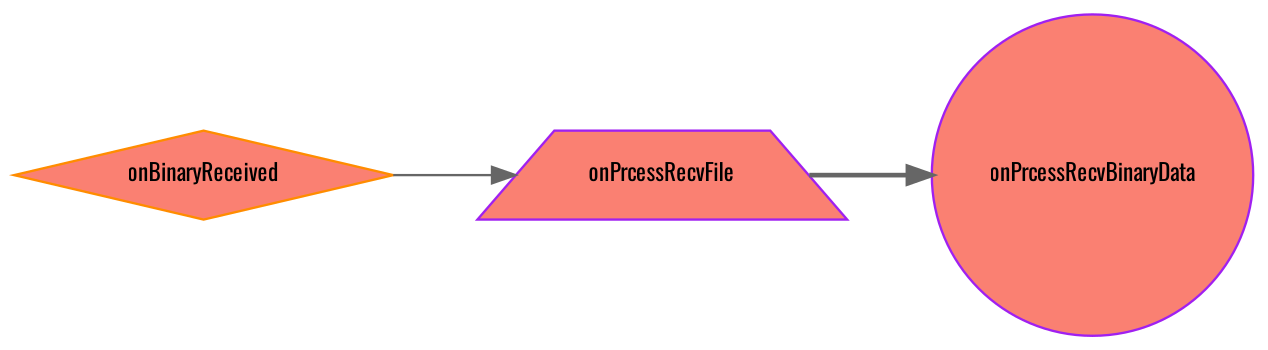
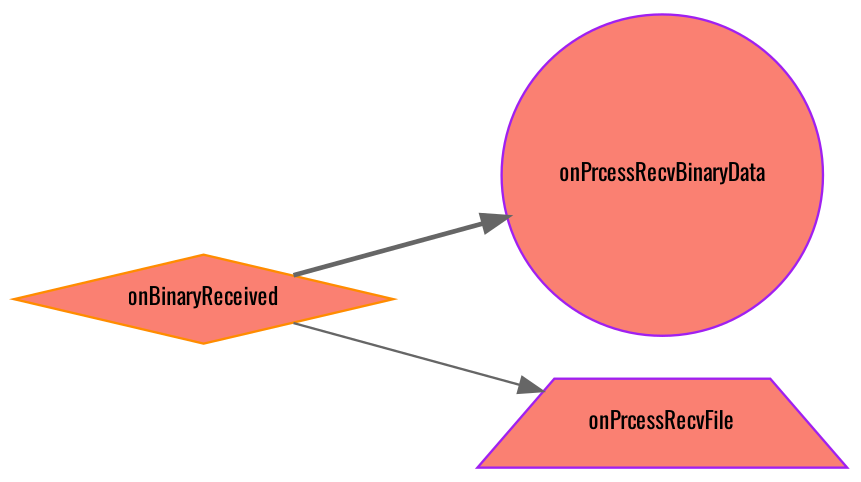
(858, 175) -> (389, 249)
